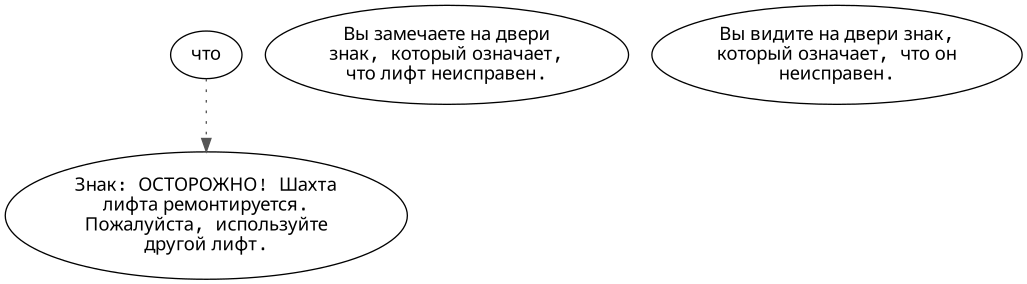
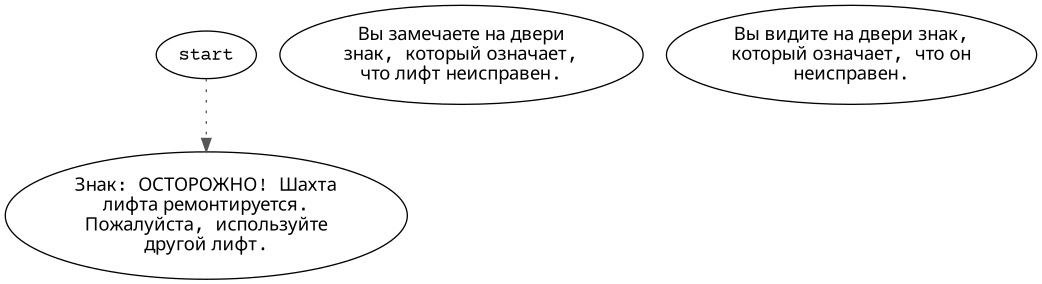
(206, 55) -> (206, 55)
